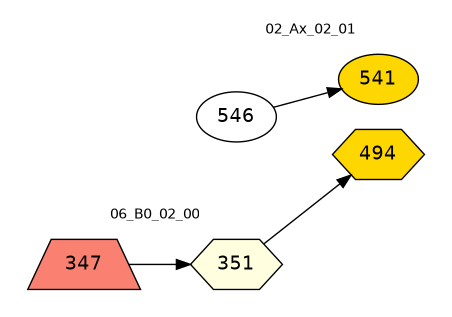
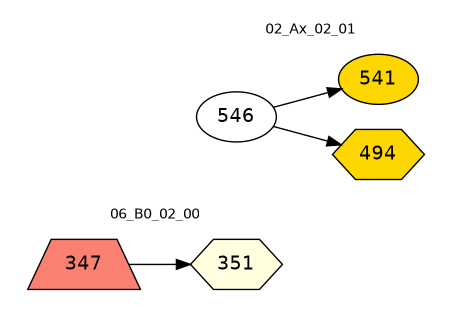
(302, 214) -> (300, 134)
